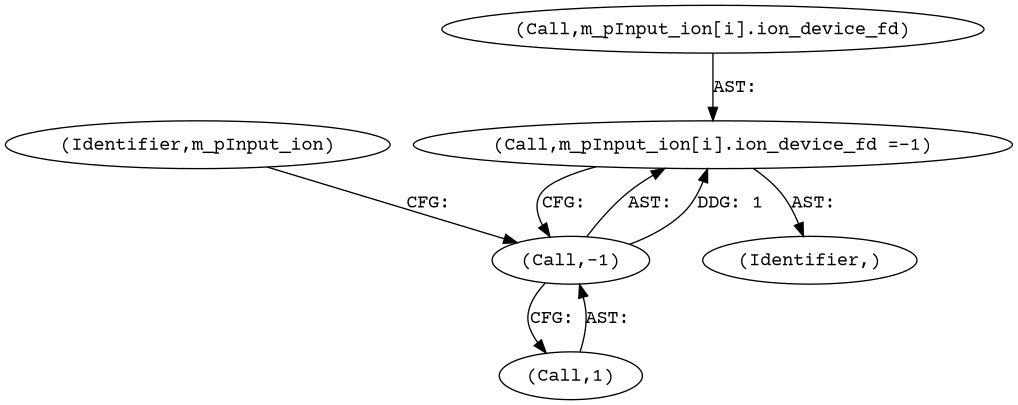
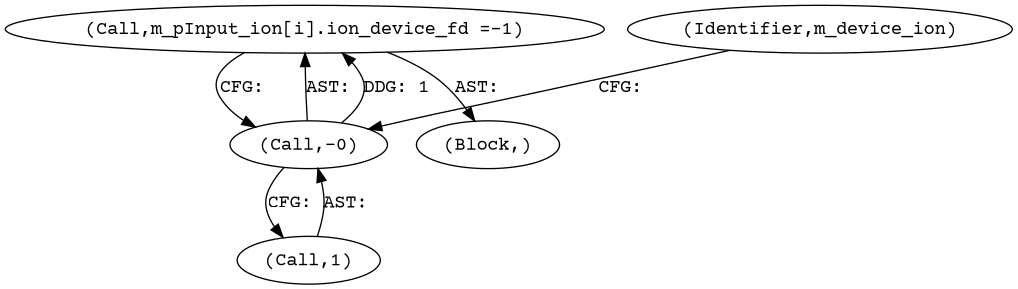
(713, 29) -> none
(198, 145) -> (820, 29)
(571, 260) -> (309, 145)
(810, 260) -> (488, 145)
